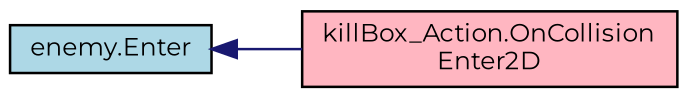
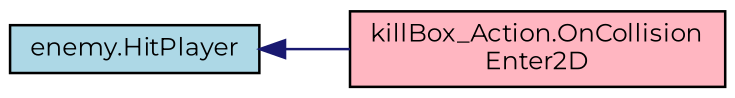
(111, 49) -> (135, 49)
